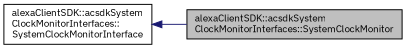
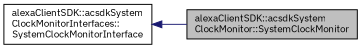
(295, 24) -> (272, 24)
